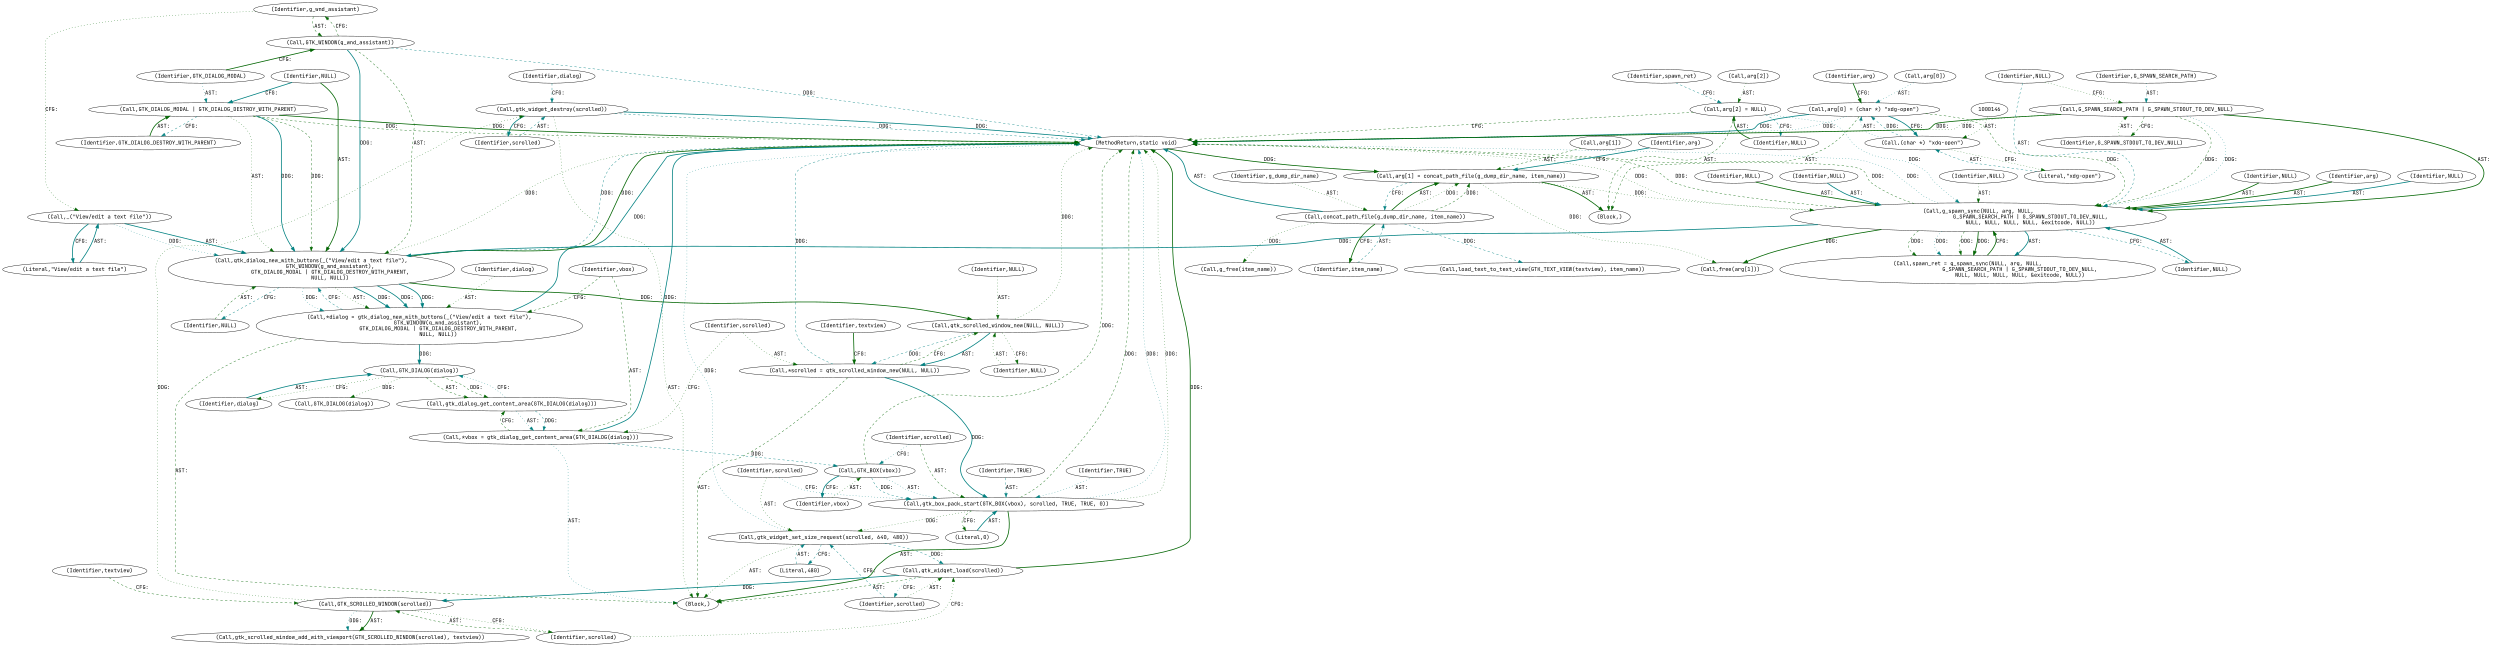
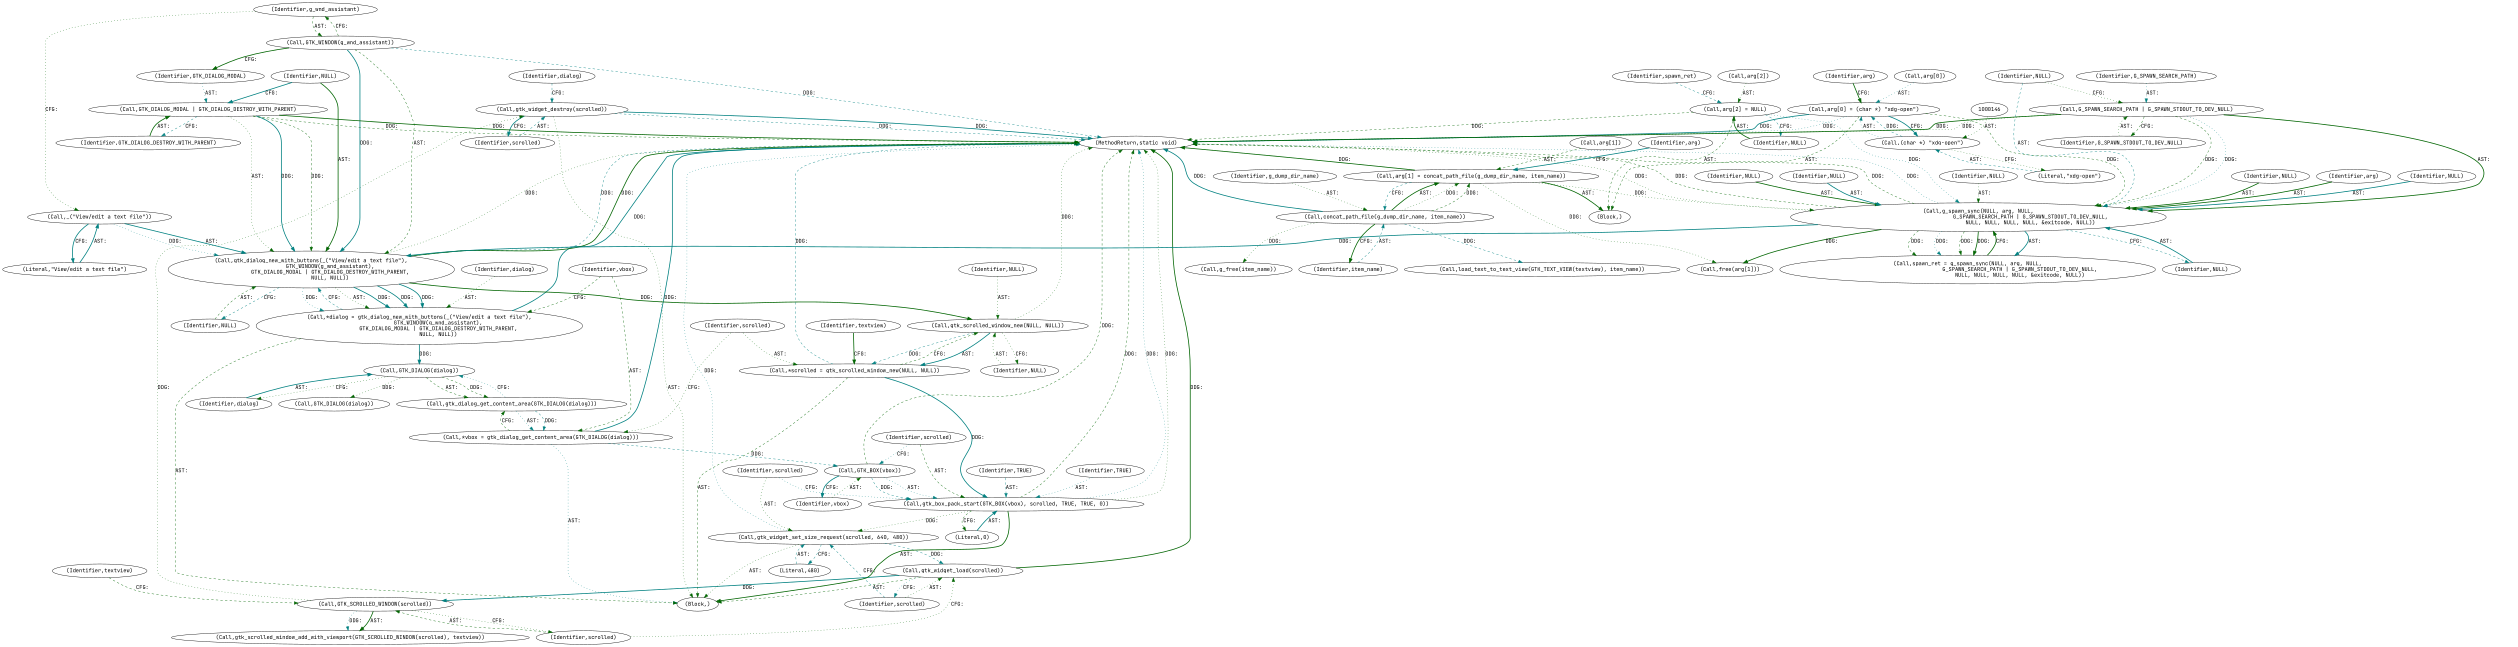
(268, 60) -> (252, 55)
(1480, 126) -> (1480, 126)
(1270, 163) -> (1300, 159)
(1202, 176) -> (1202, 176)
